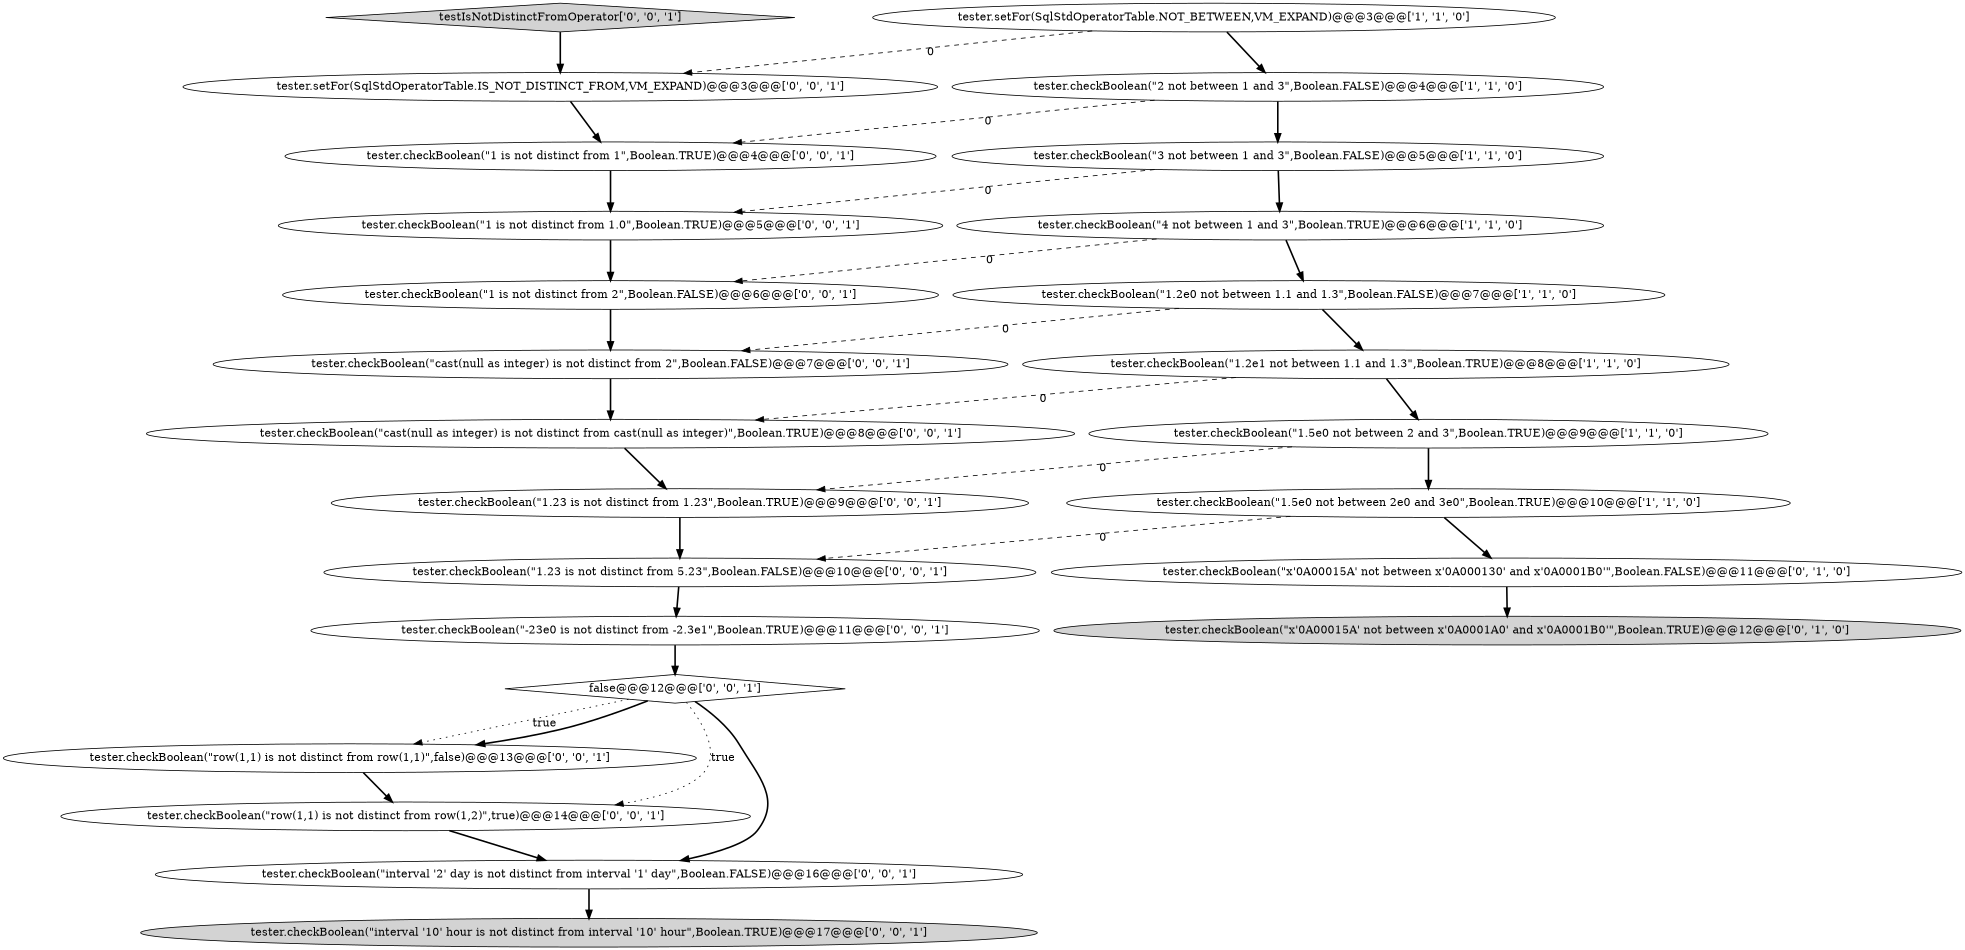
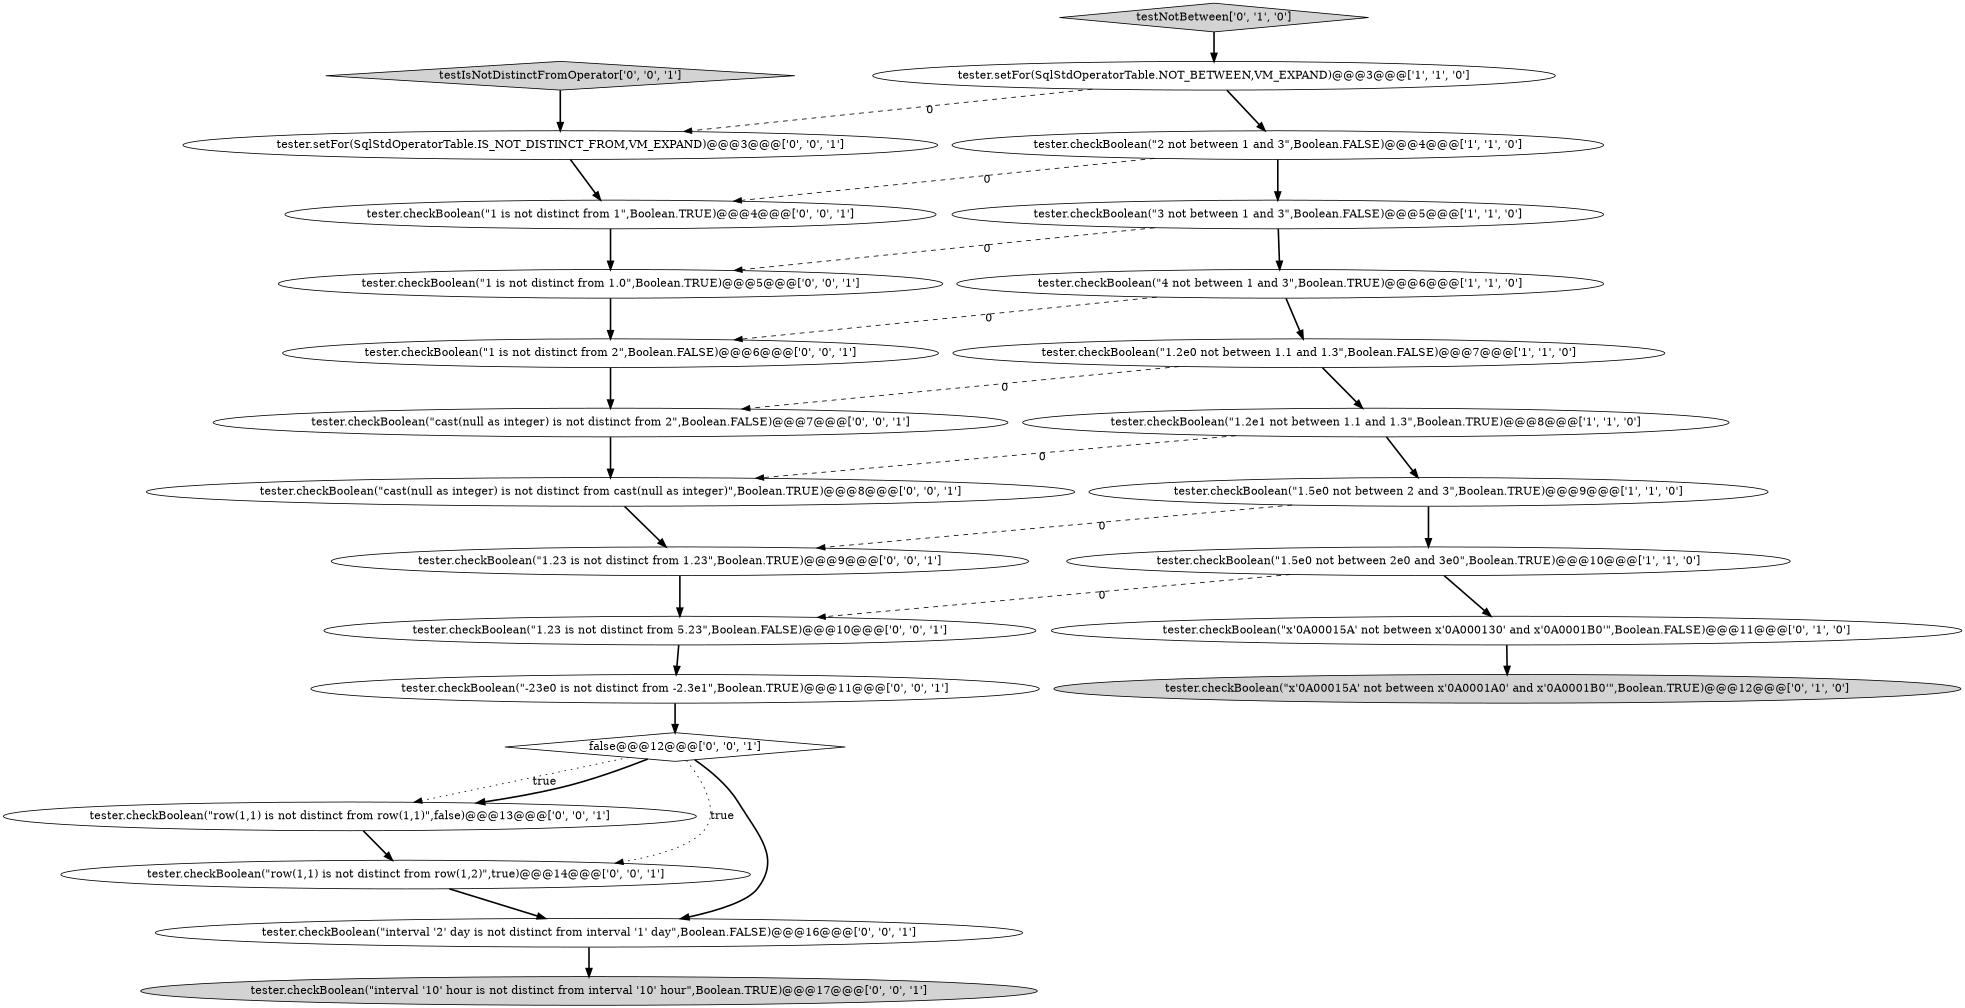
none -> (1214, 18)
